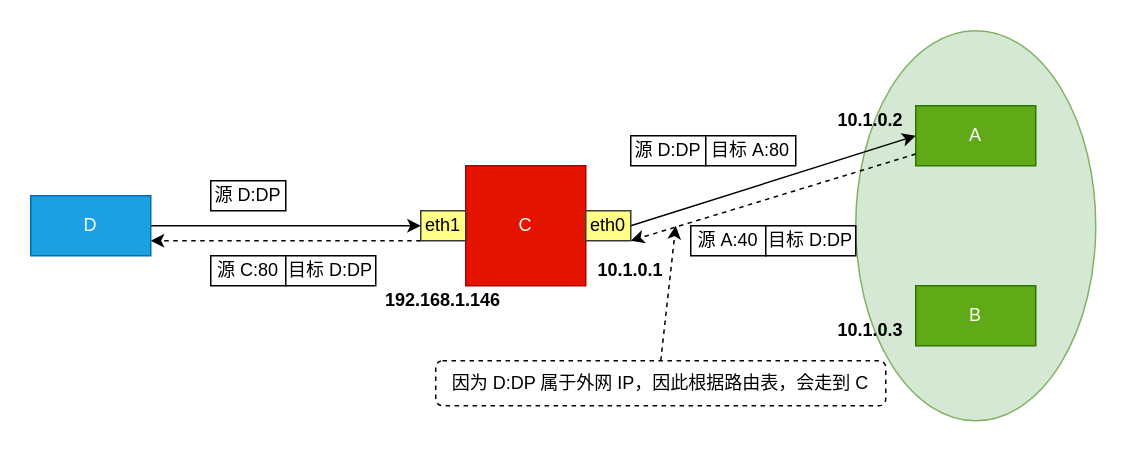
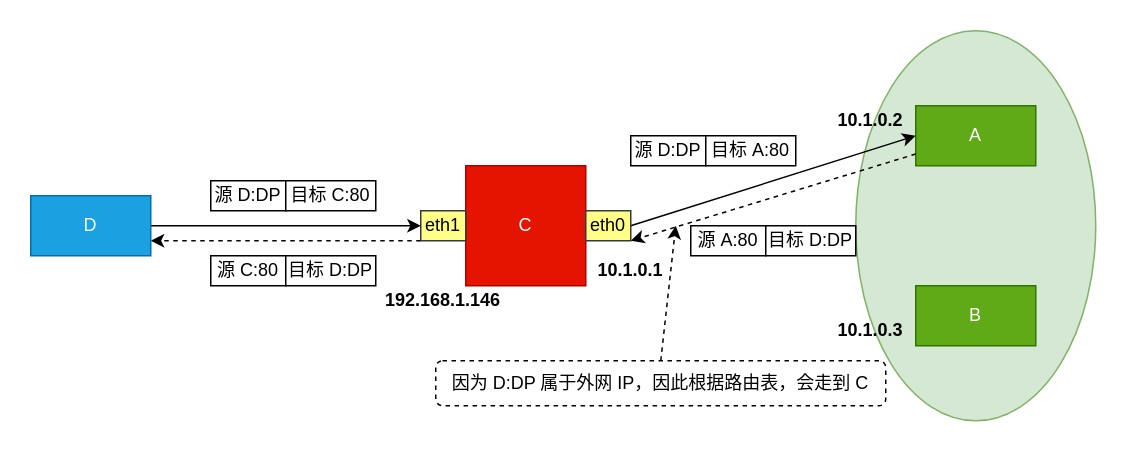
none -> (331, 196)
(728, 241) -> (728, 241)
